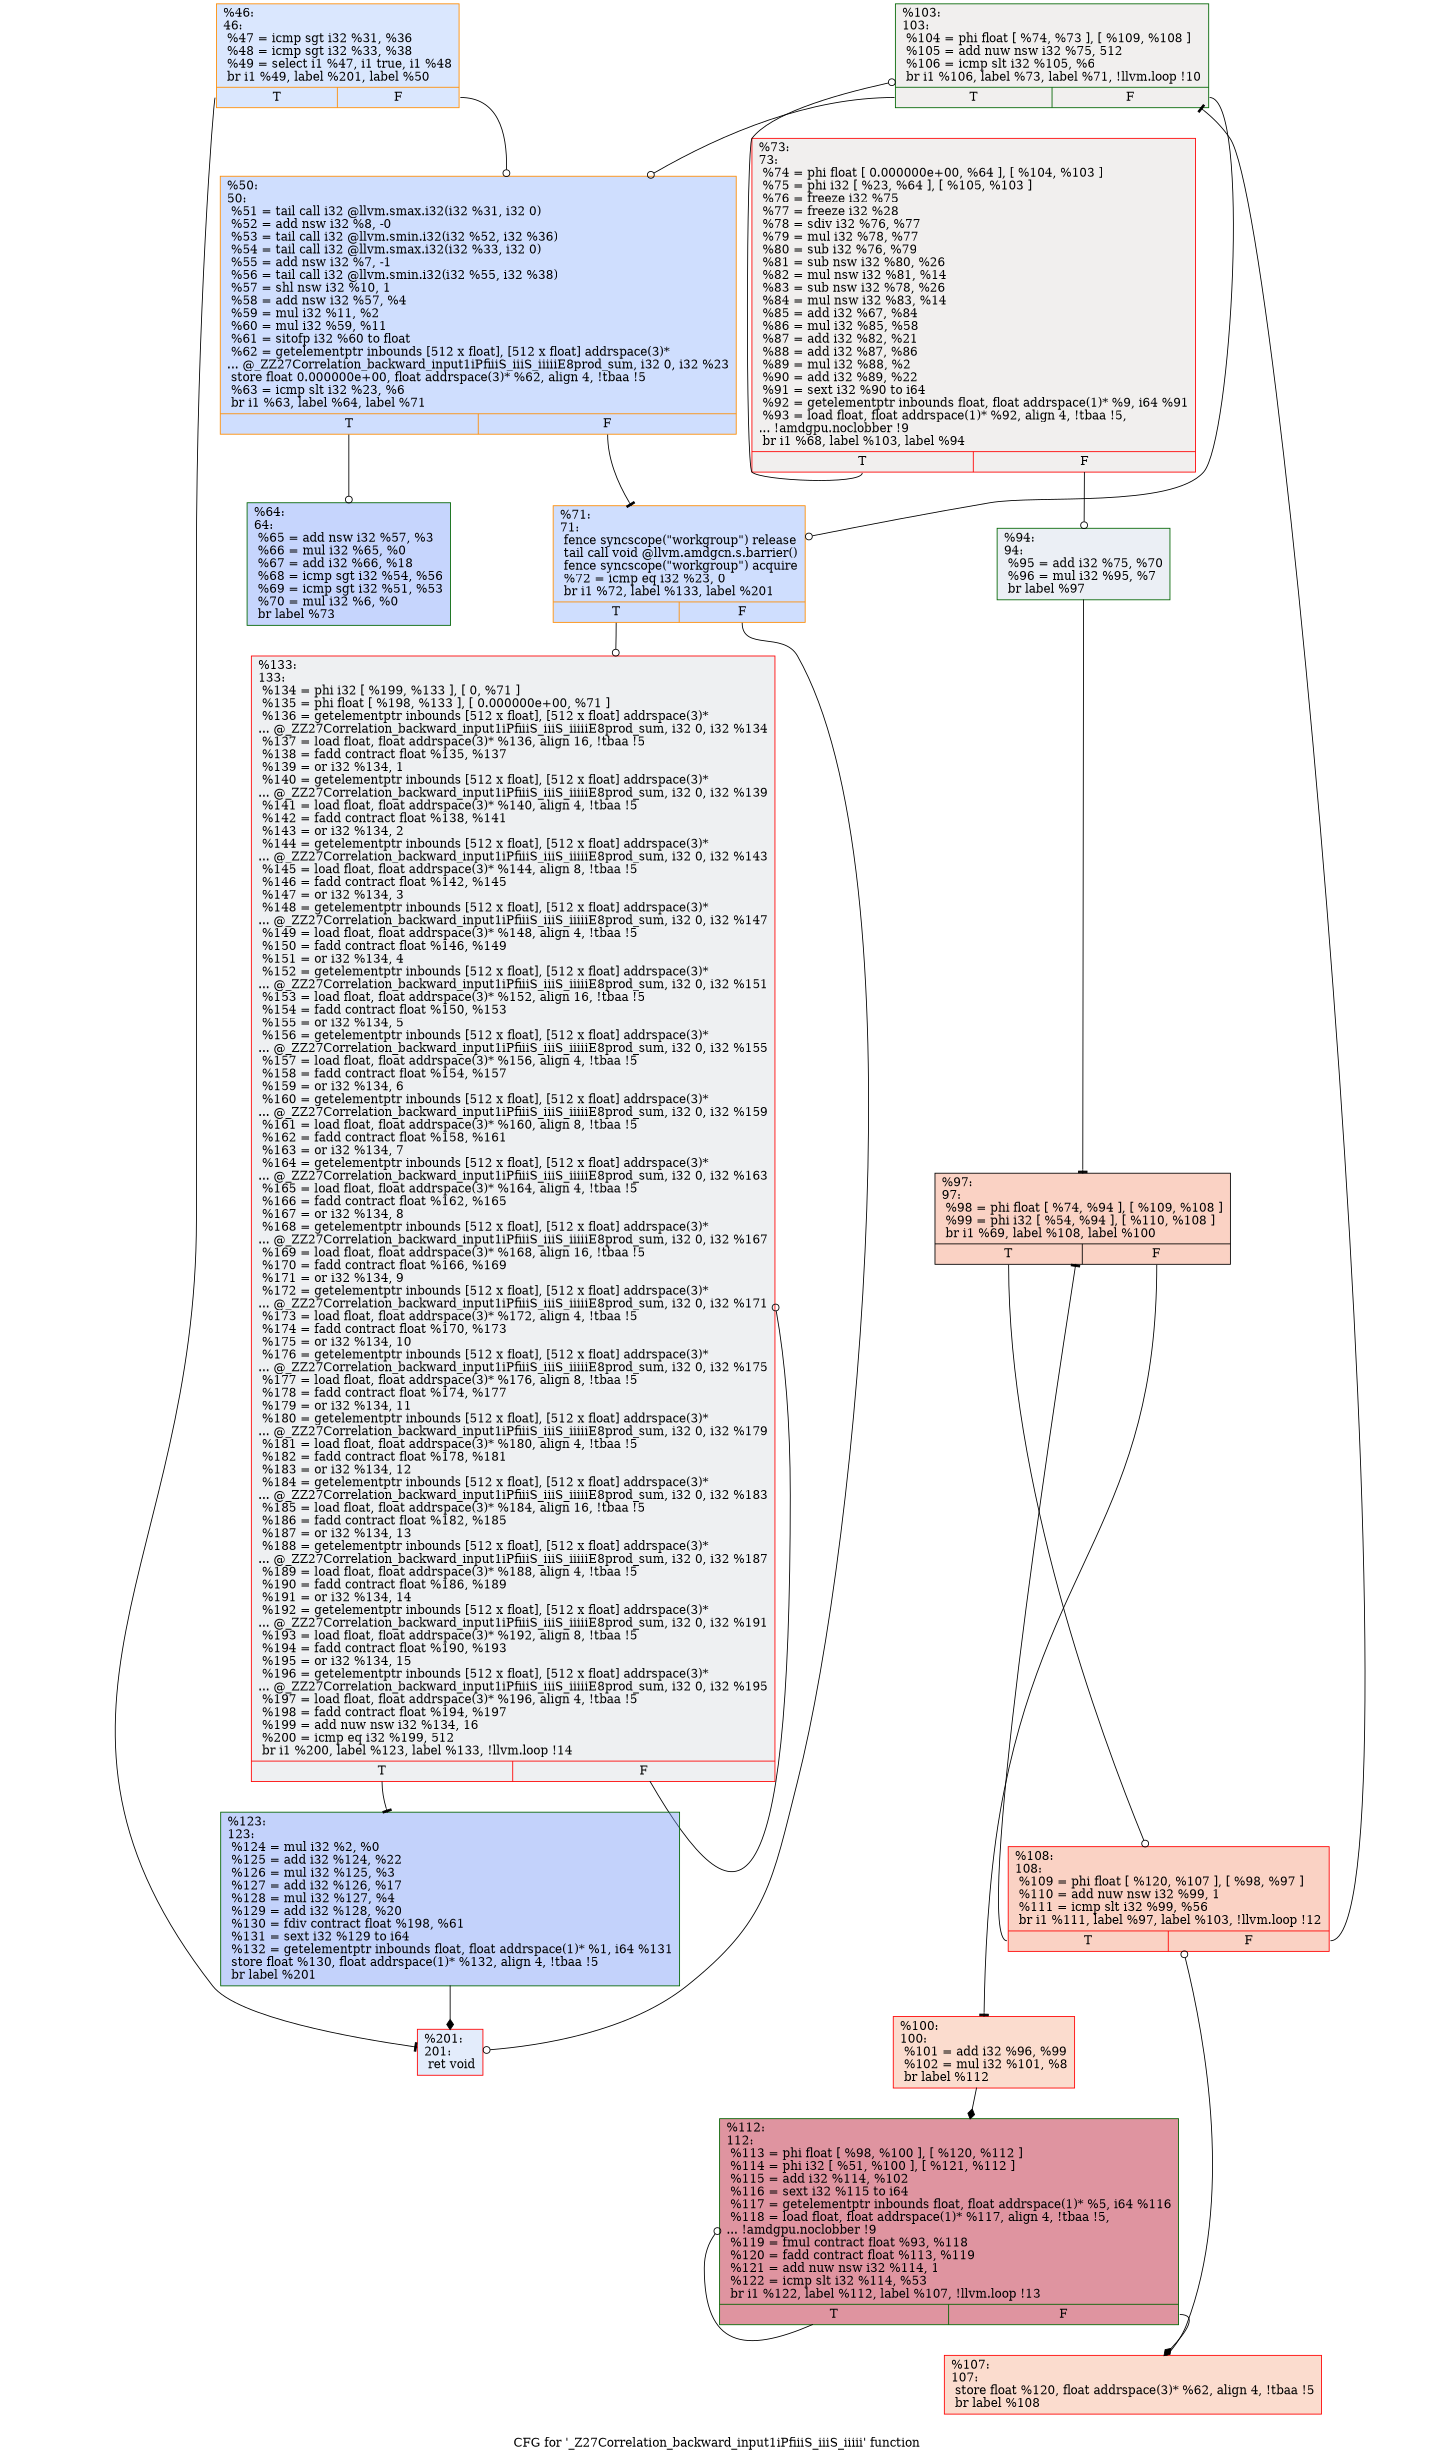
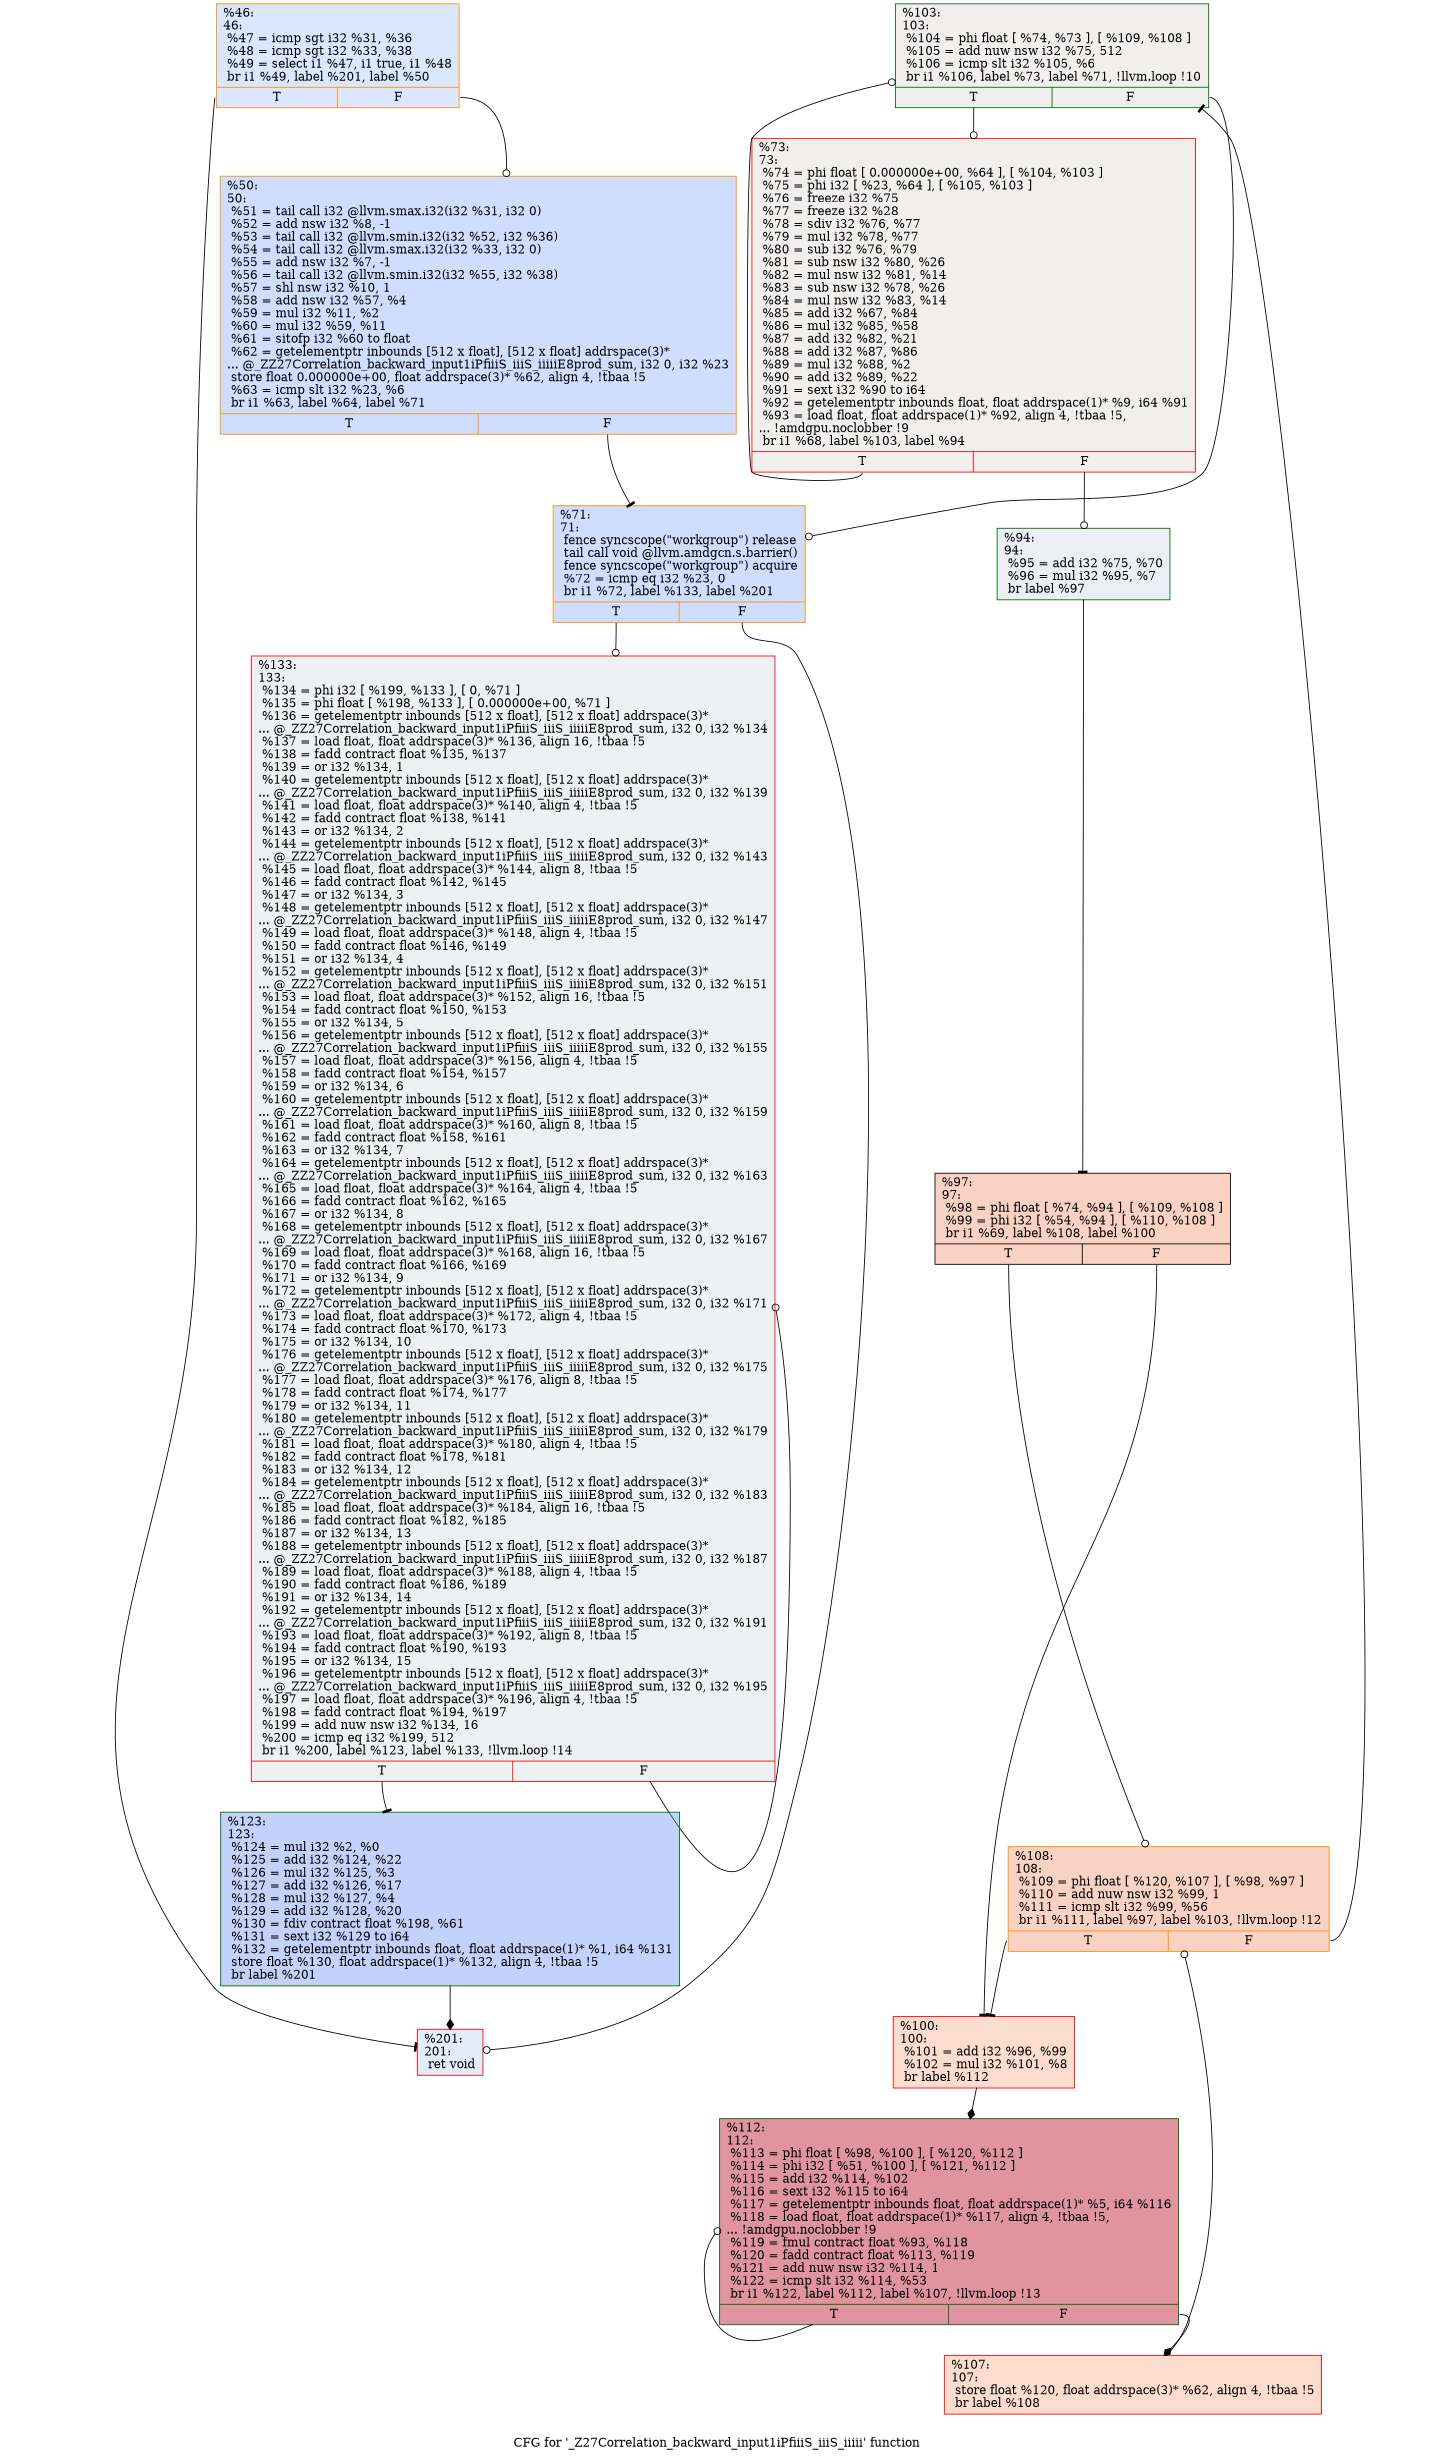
(758, 124) -> (974, 120)
(309, 224) -> (309, 224)
(349, 564) -> none
(1027, 1604) -> (998, 1976)
(1169, 1899) -> (1169, 1899)
